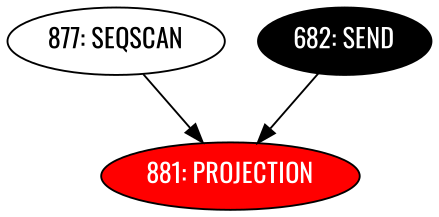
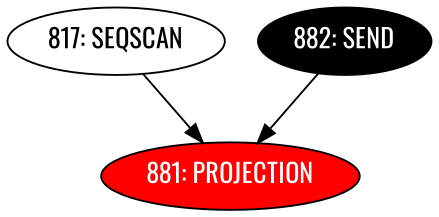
(116, 41) -> (116, 41)
(345, 41) -> (345, 41)
